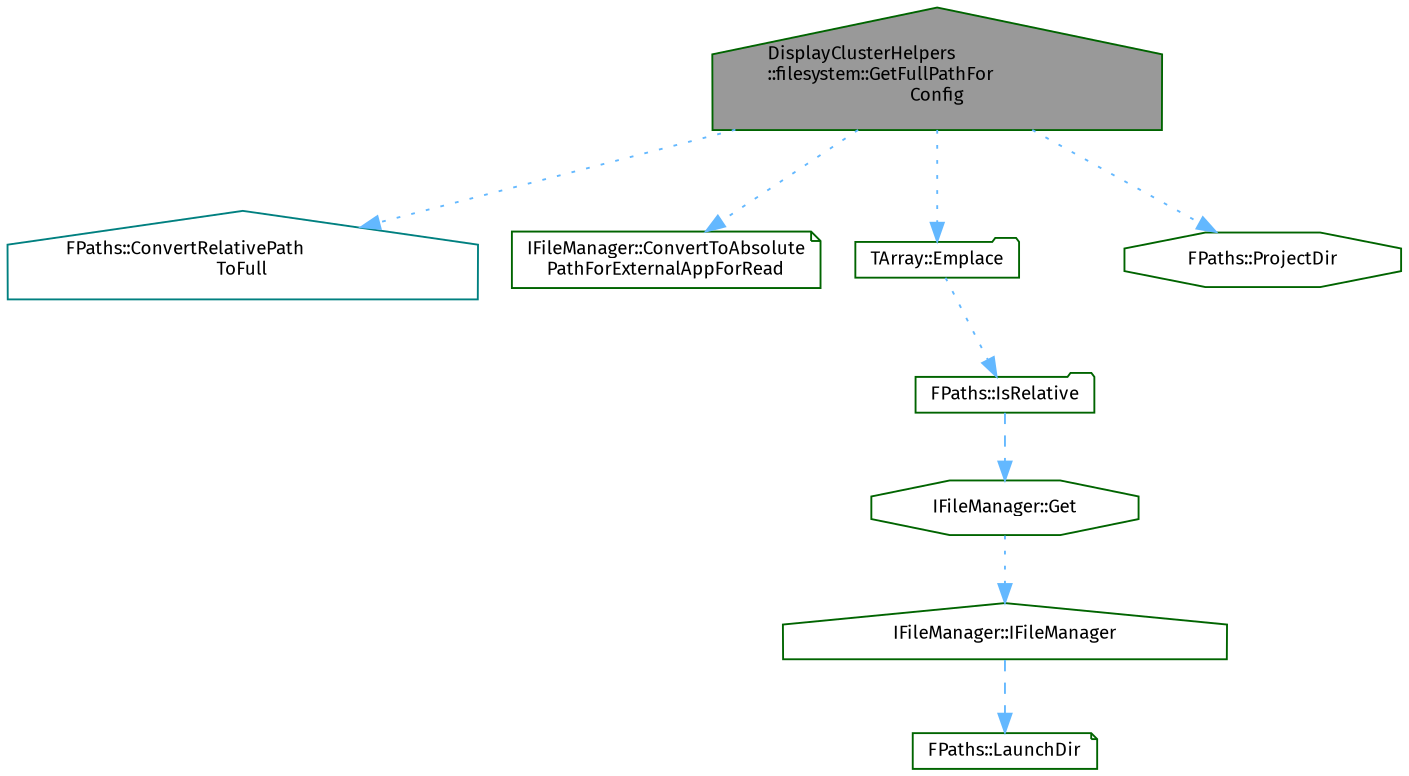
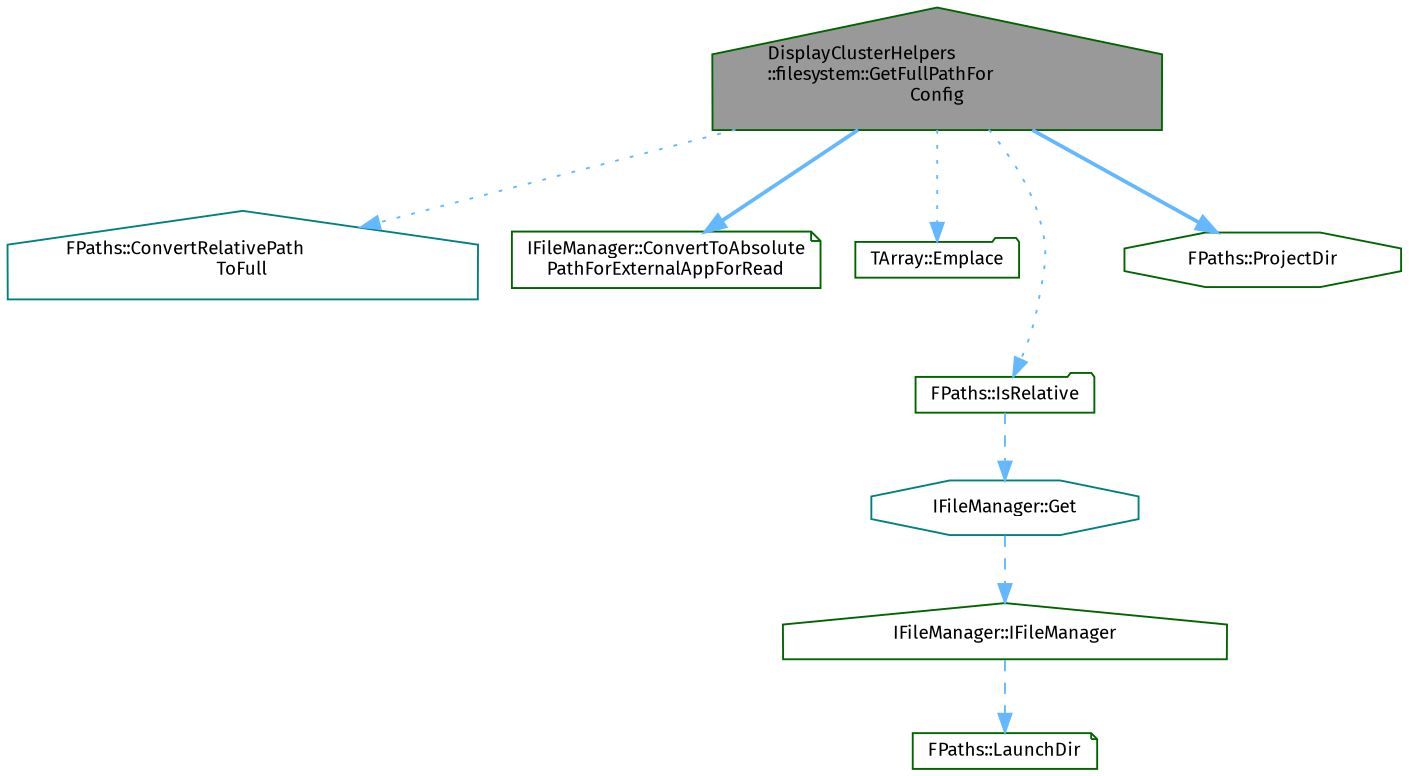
(790, 175) -> (790, 175)
(1116, 176) -> (1116, 176)
(967, 319) -> (1044, 239)
(1005, 508) -> (1005, 508)
(1005, 560) -> (1005, 560)
